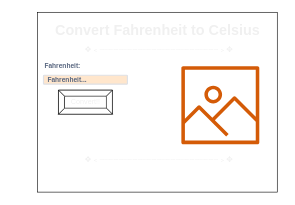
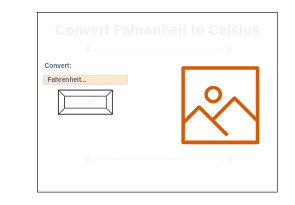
(63, 66) -> (59, 66)
